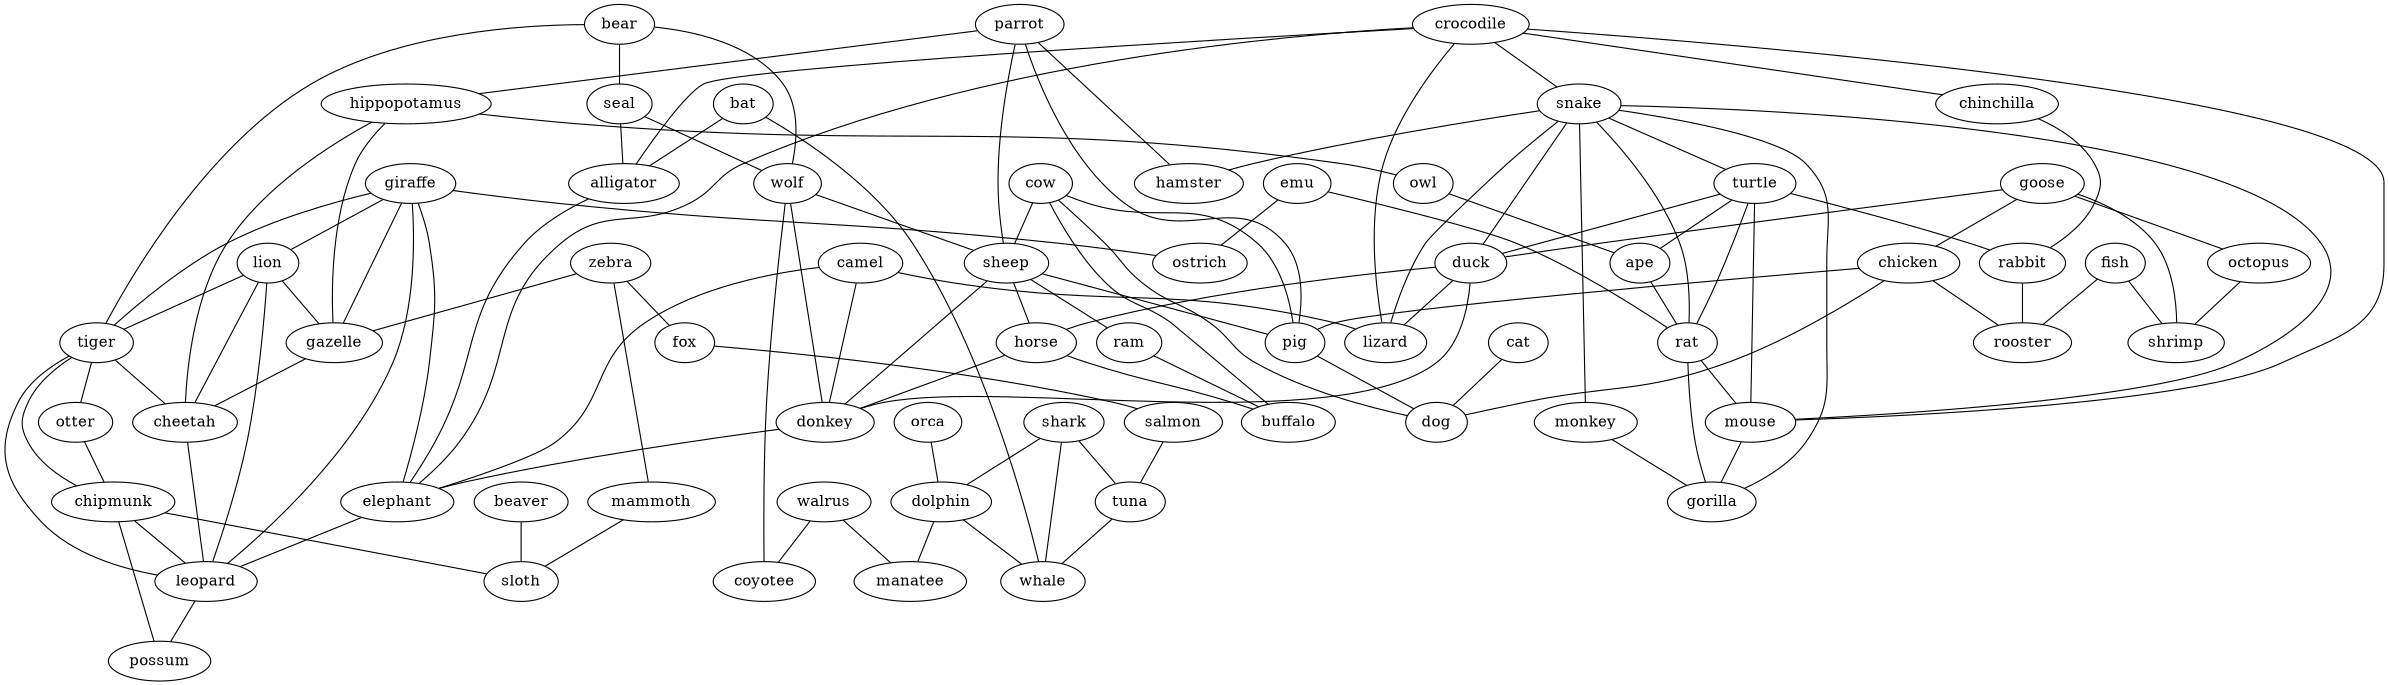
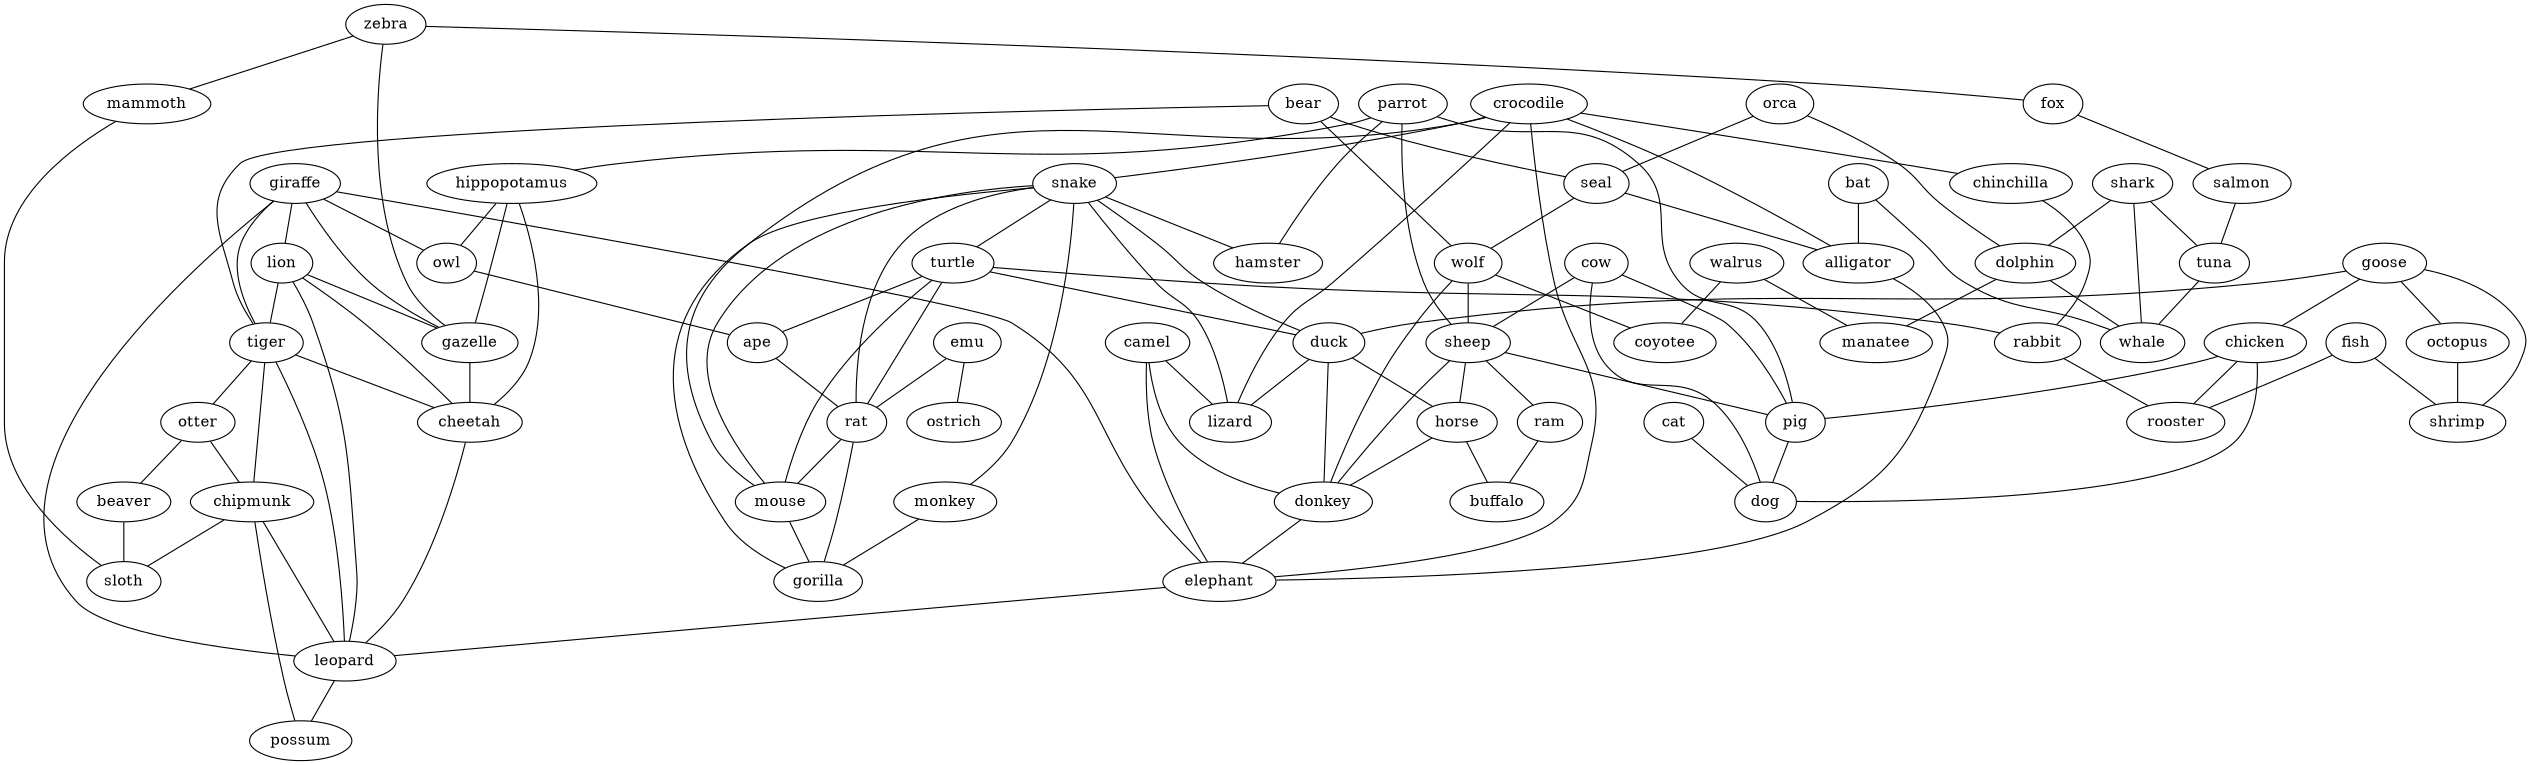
none -> (1688, 144)
(804, 223) -> (374, 225)
(1157, 314) -> none
none -> (161, 462)
